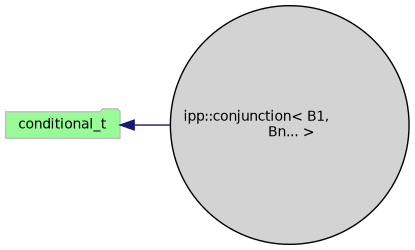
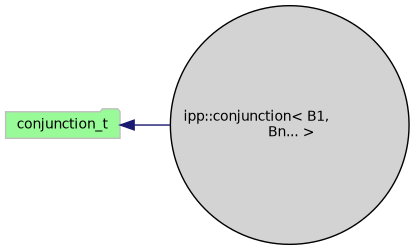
(63, 125) -> (63, 125)
